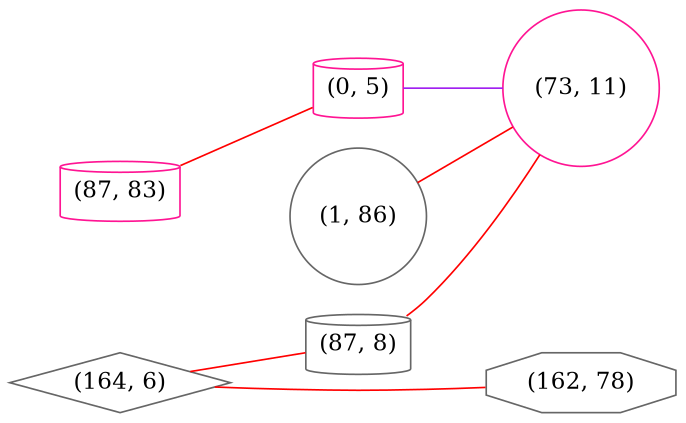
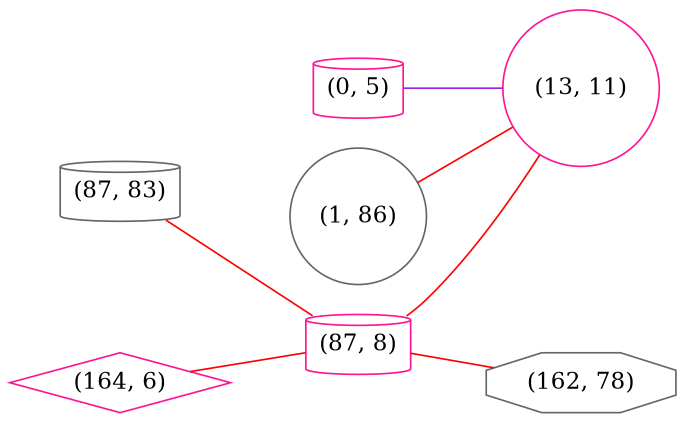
(581, 88) -> (581, 88)
(247, 137) -> (239, 268)
(120, 191) -> (120, 191)
(358, 344) -> (358, 344)
(120, 383) -> (120, 383)
(350, 390) -> (452, 361)
